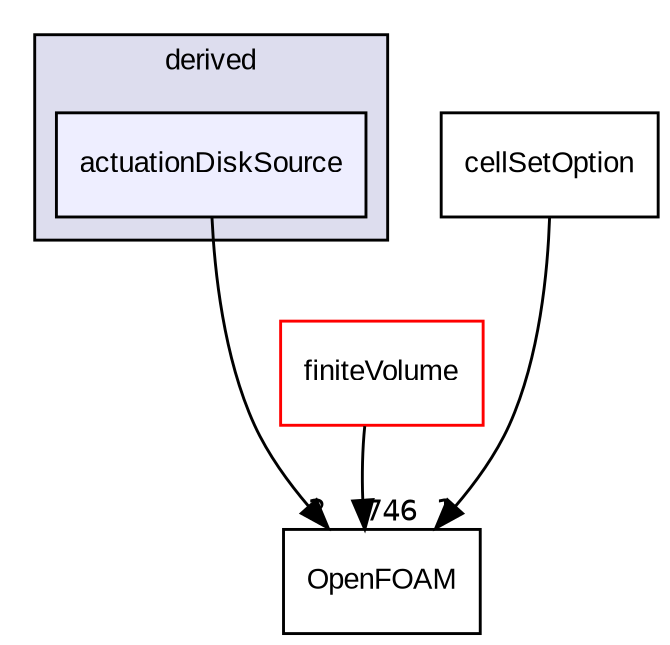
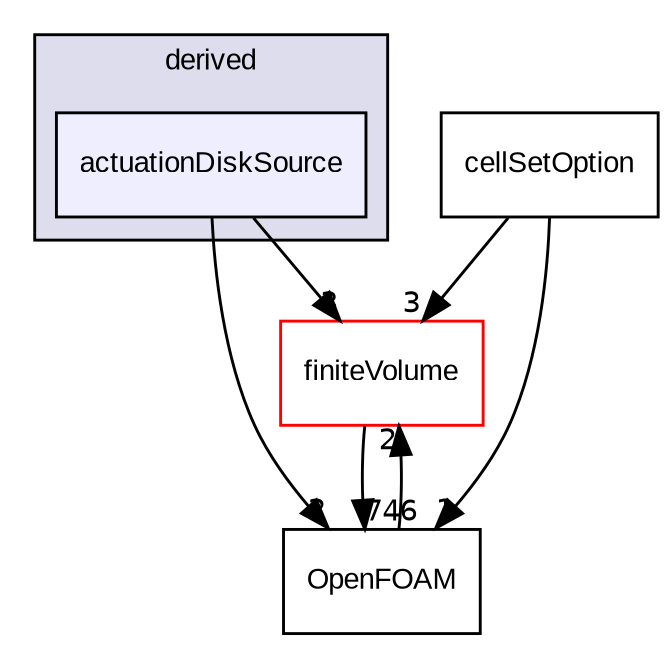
none -> (287, 258)
none -> (475, 258)
none -> (401, 492)
